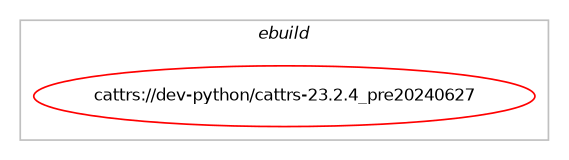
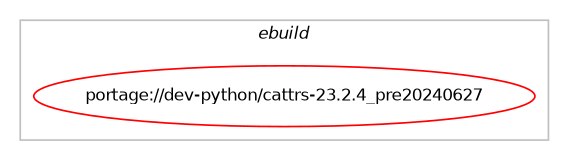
(284, 96) -> (284, 96)
